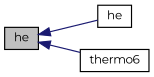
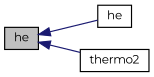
(115, 61) -> (115, 61)
